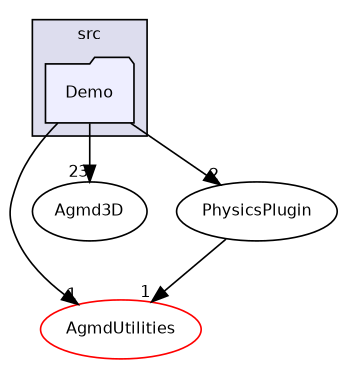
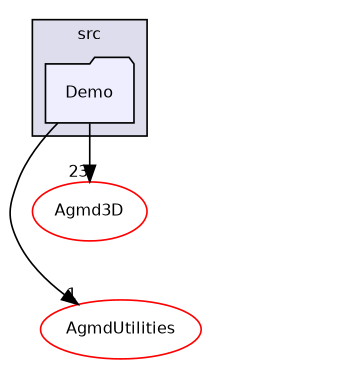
(90, 211) -> (90, 211)
(257, 211) -> none
